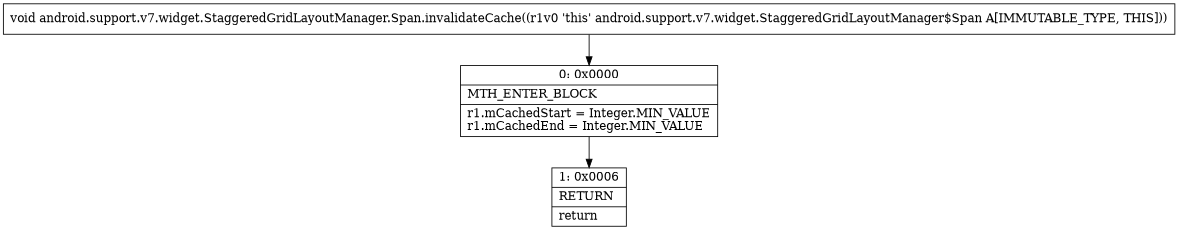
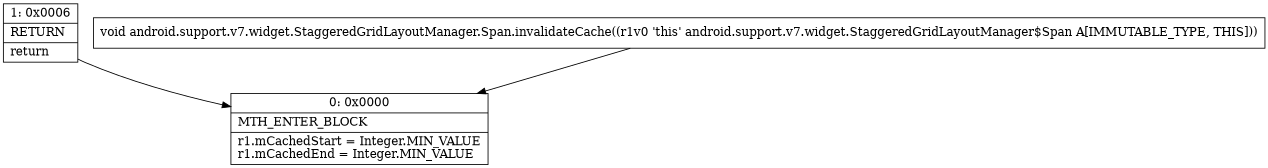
(589, 148) -> (149, 85)
